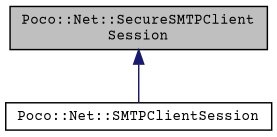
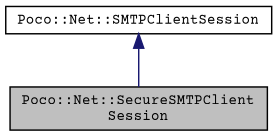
(139, 83) -> (139, 68)
